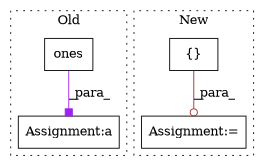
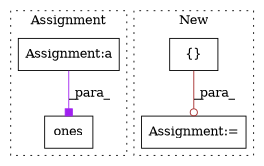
(69, 21) -> (69, 21)
(69, 89) -> (69, 89)
